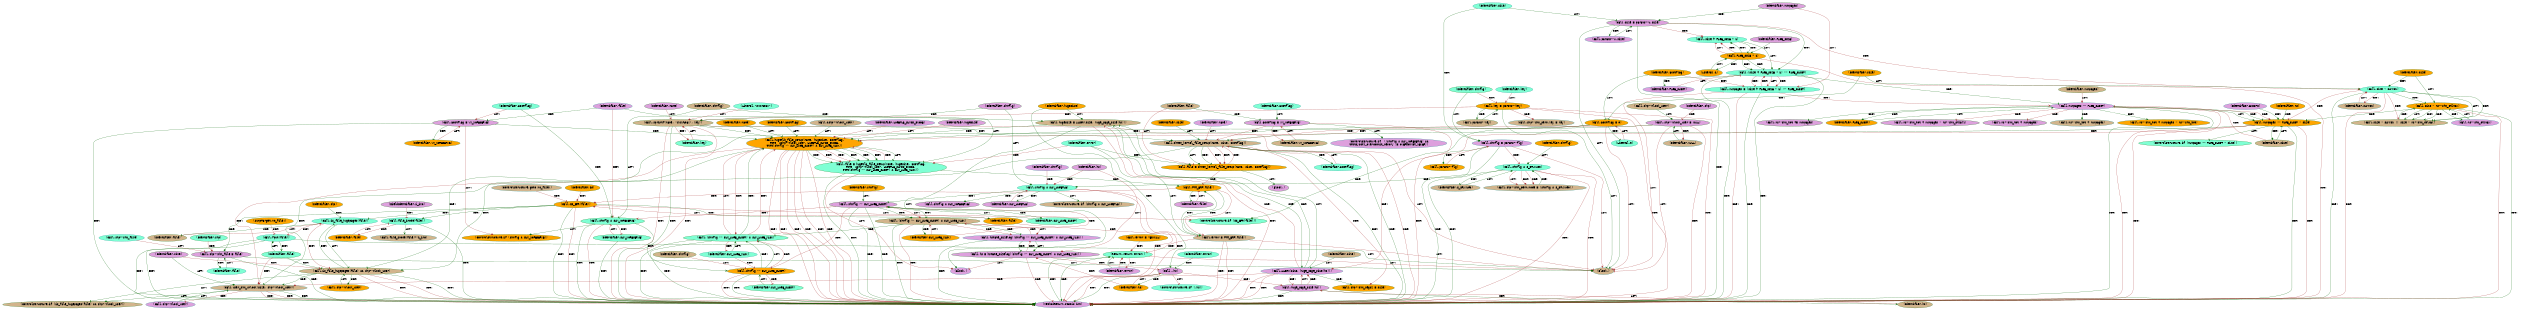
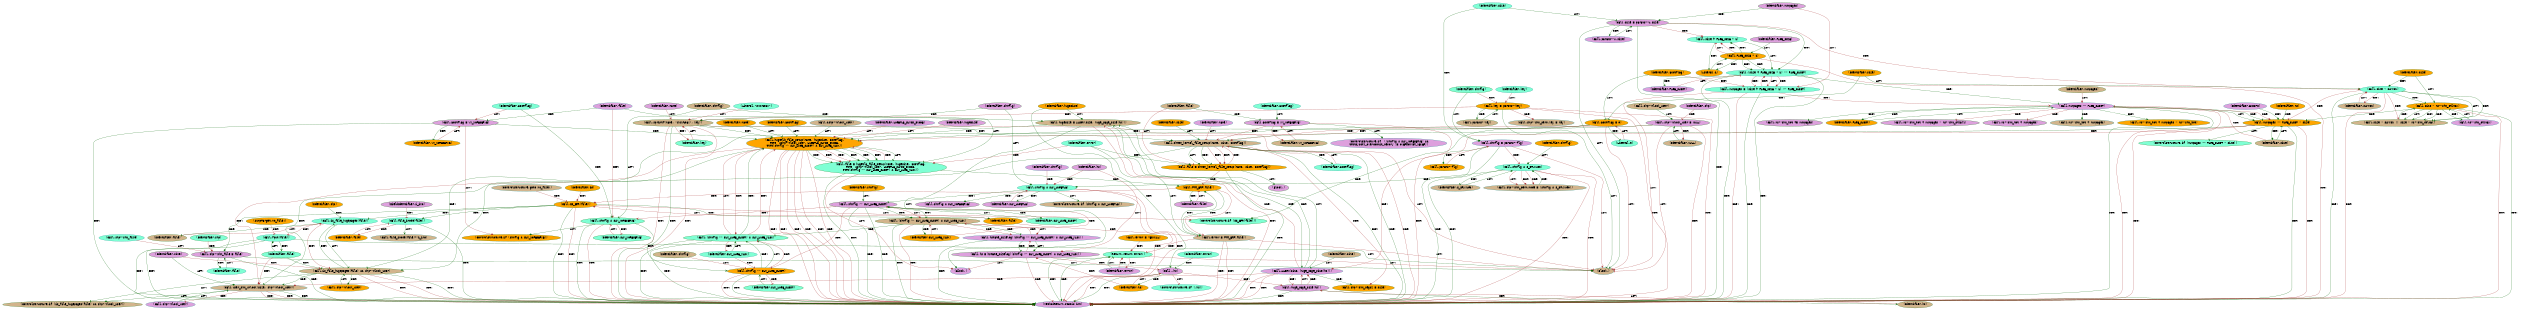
(1747, 45) -> (1710, 55)
(788, 303) -> (1243, 286)
